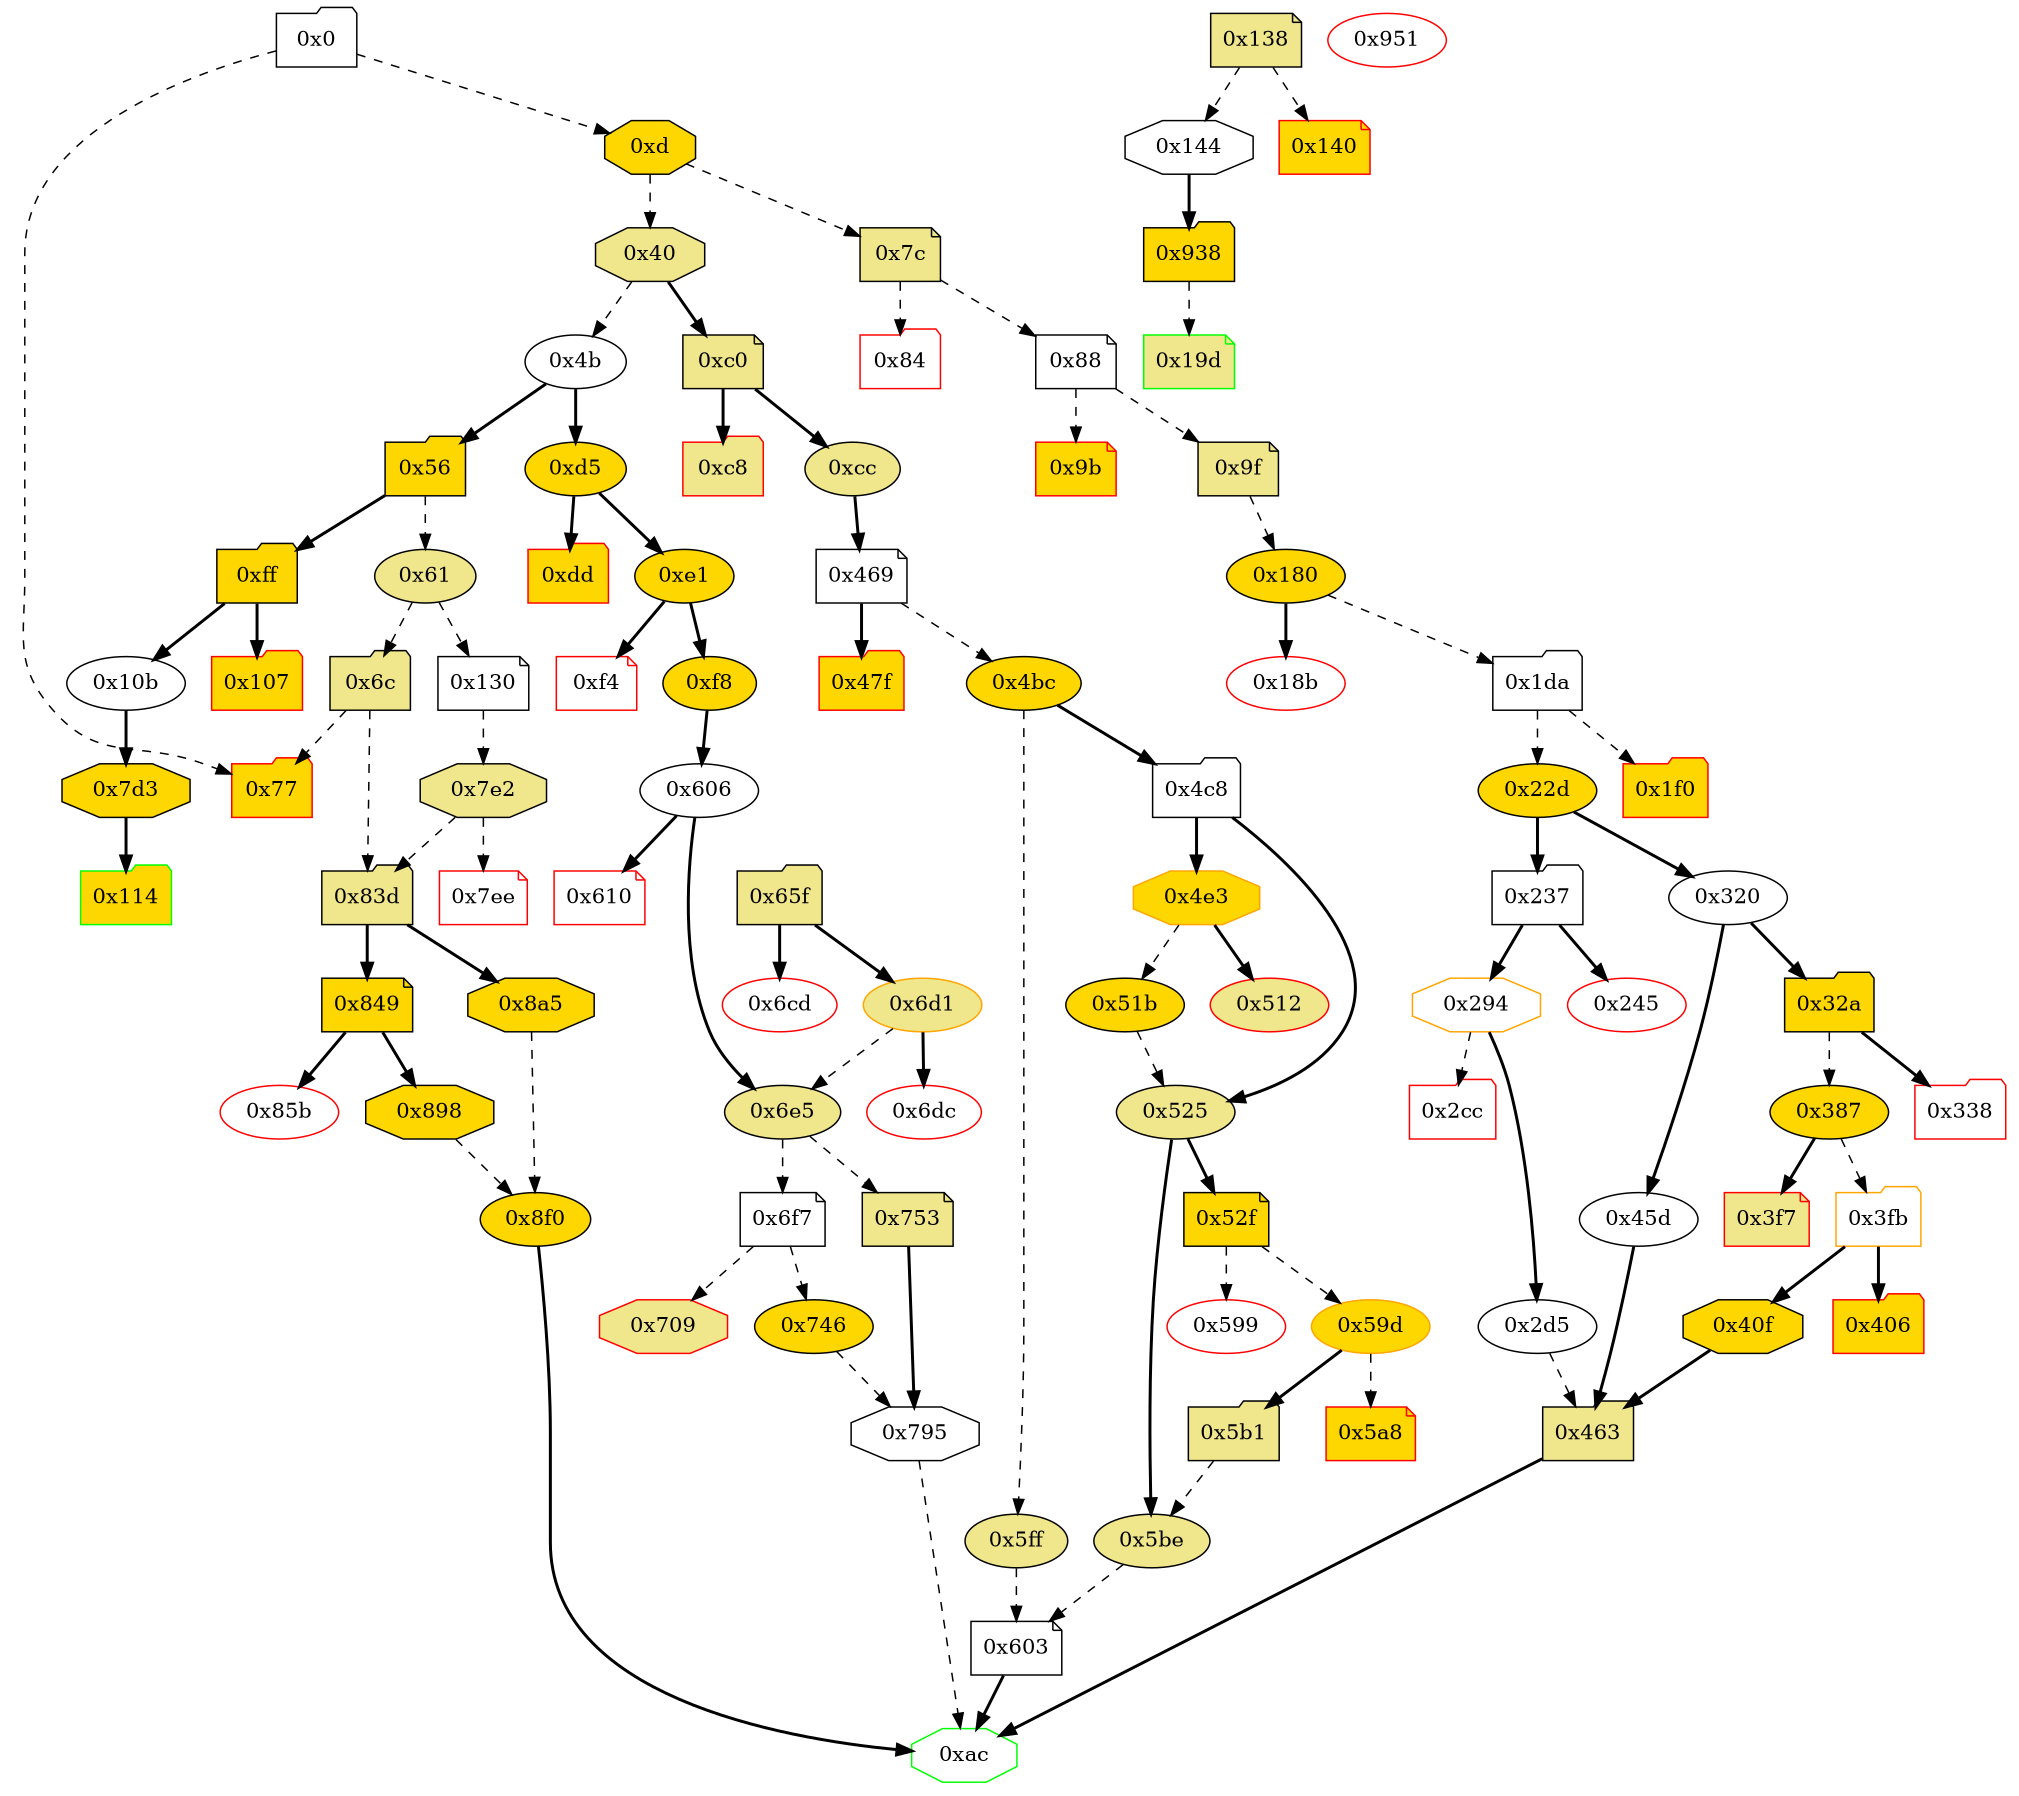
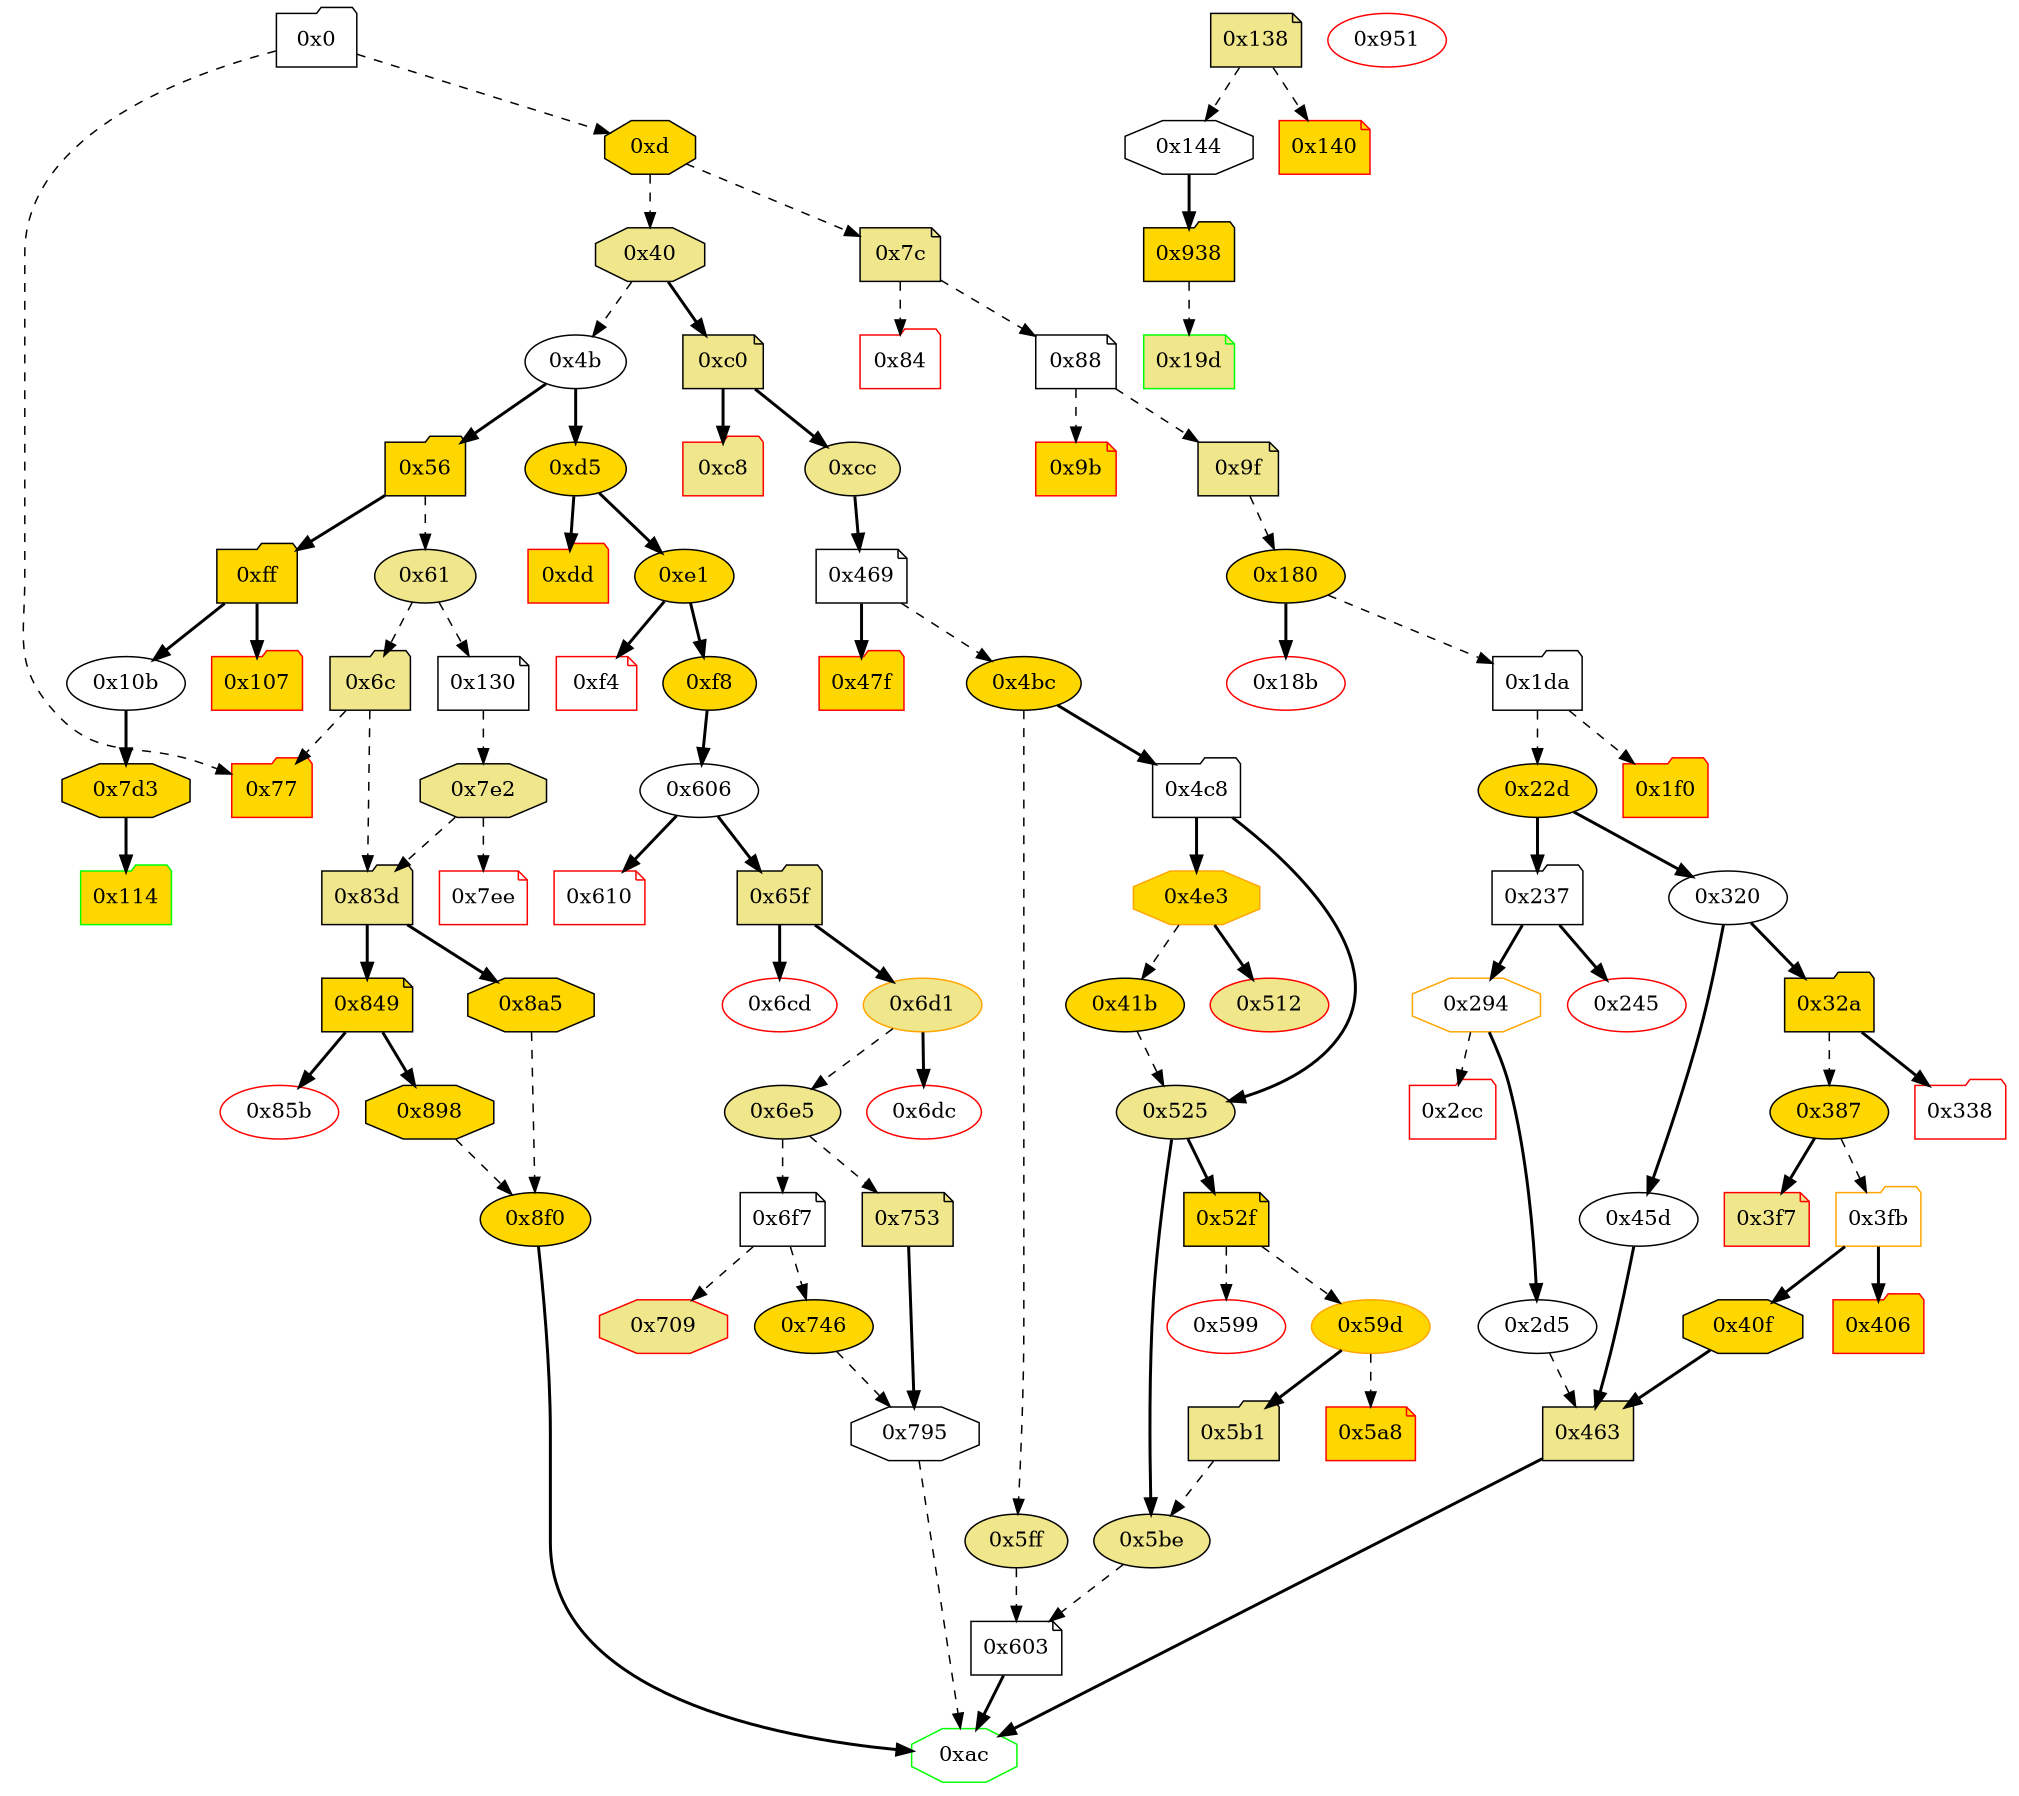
(691, 954) -> (734, 838)
(1125, 1005) -> (1125, 1005)
